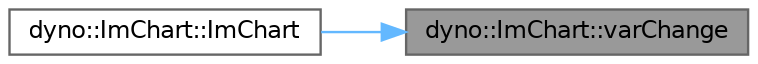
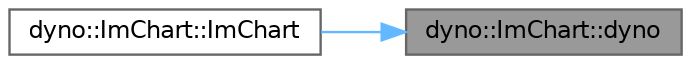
(577, 32) -> (544, 32)
